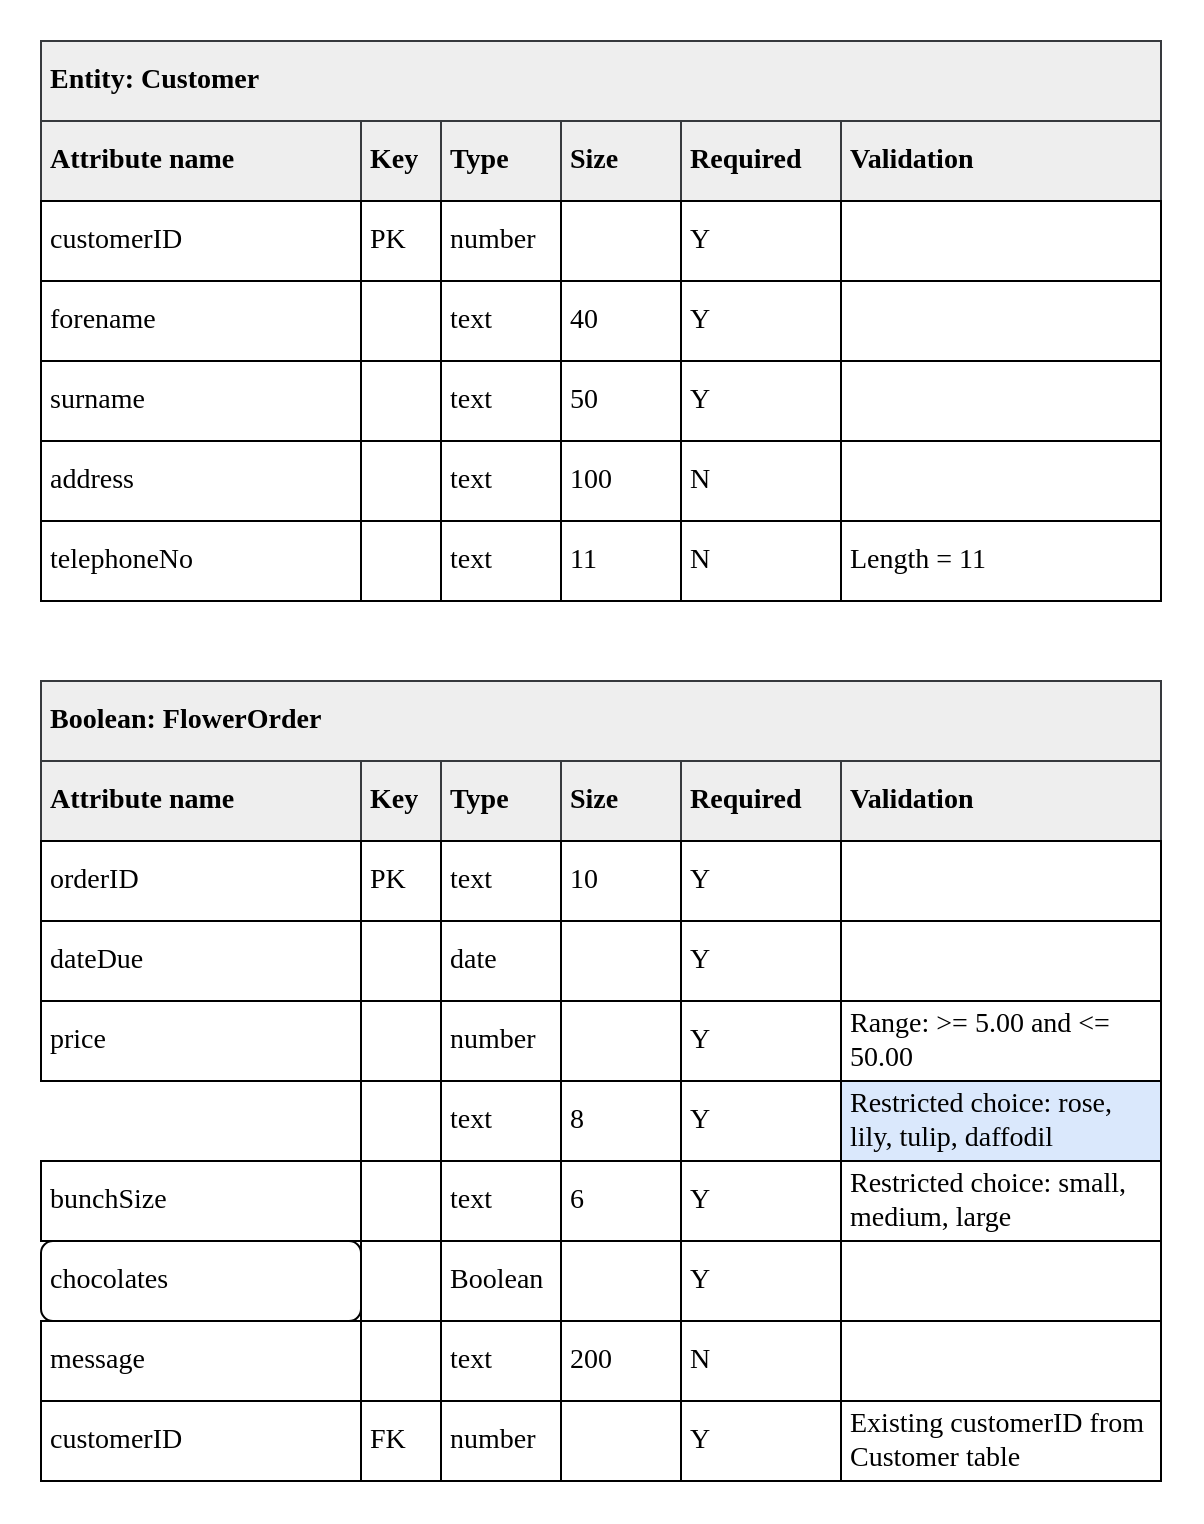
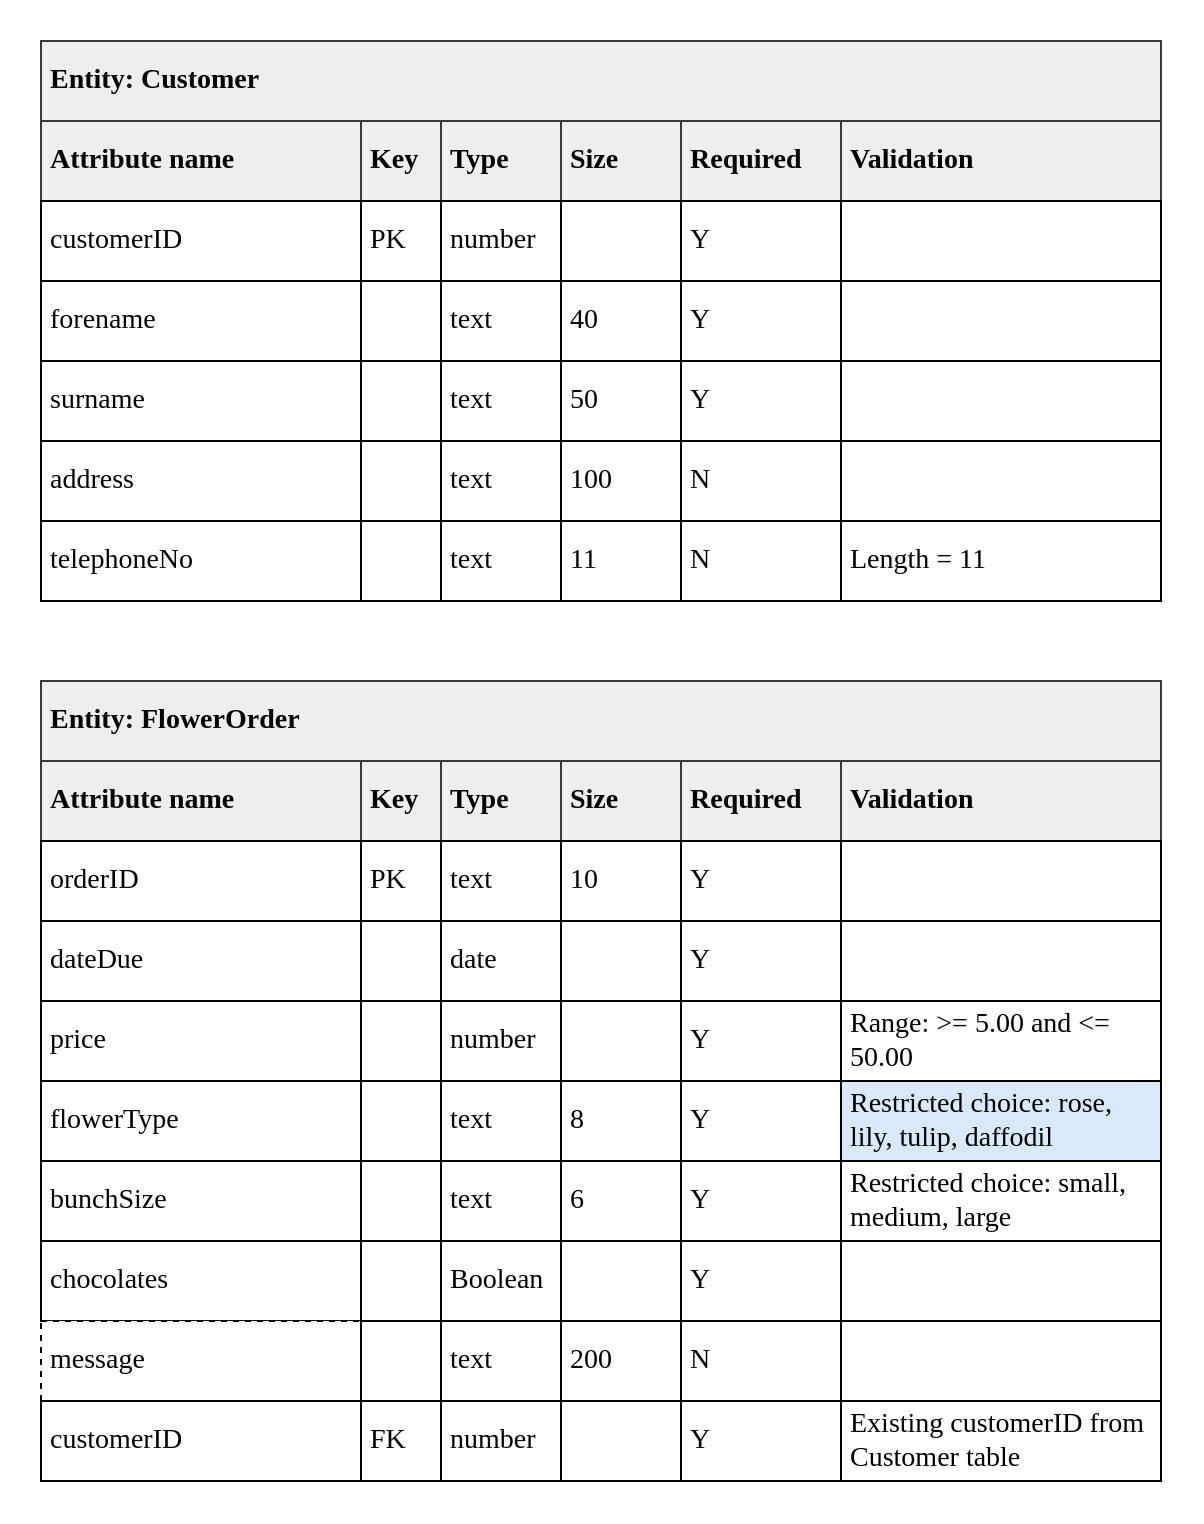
(193, 721) -> (185, 721)
none -> (201, 1121)
(201, 1281) -> (201, 1281)
(201, 1361) -> (201, 1361)
